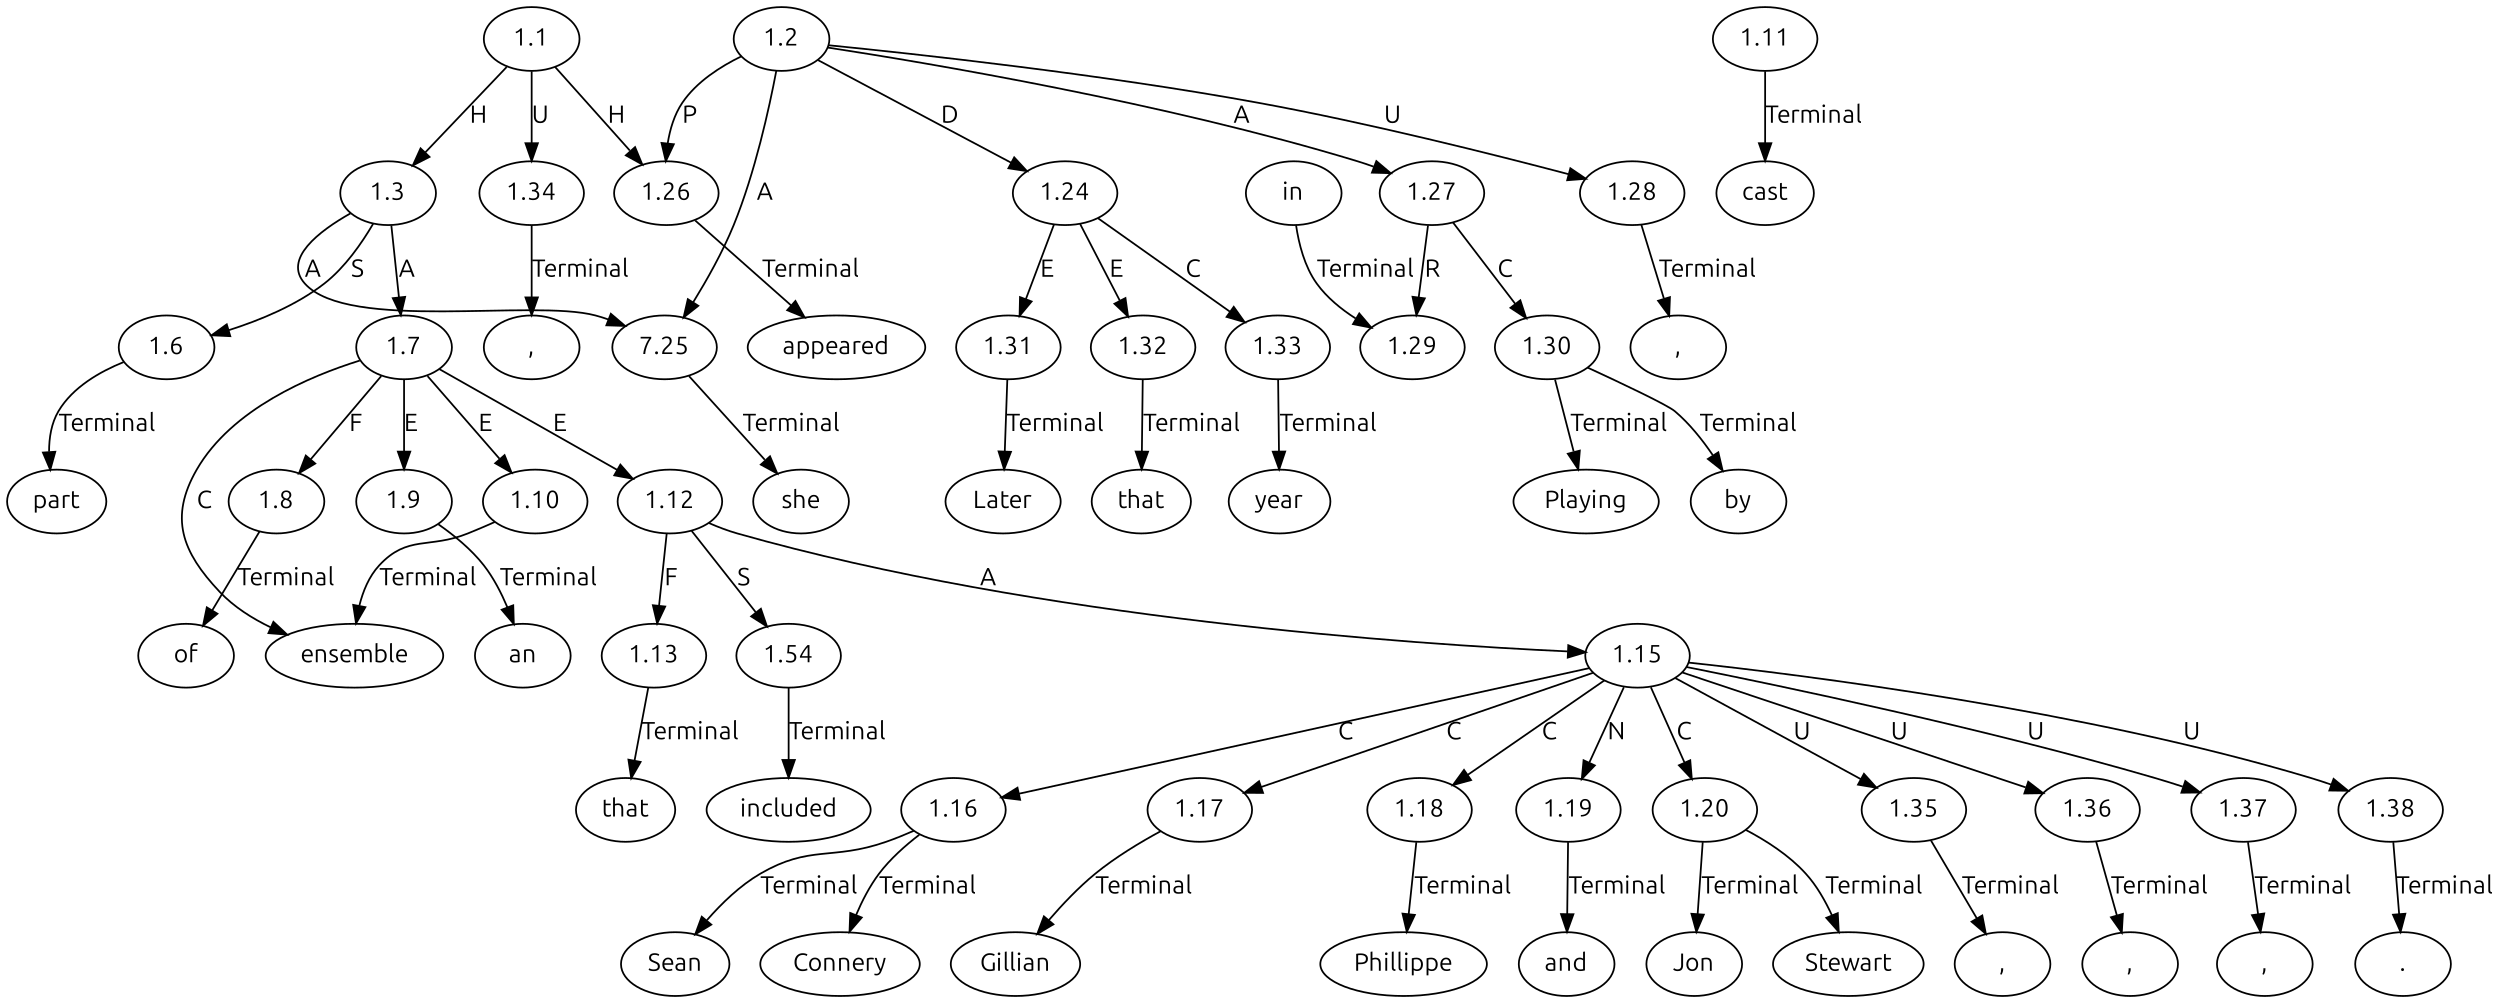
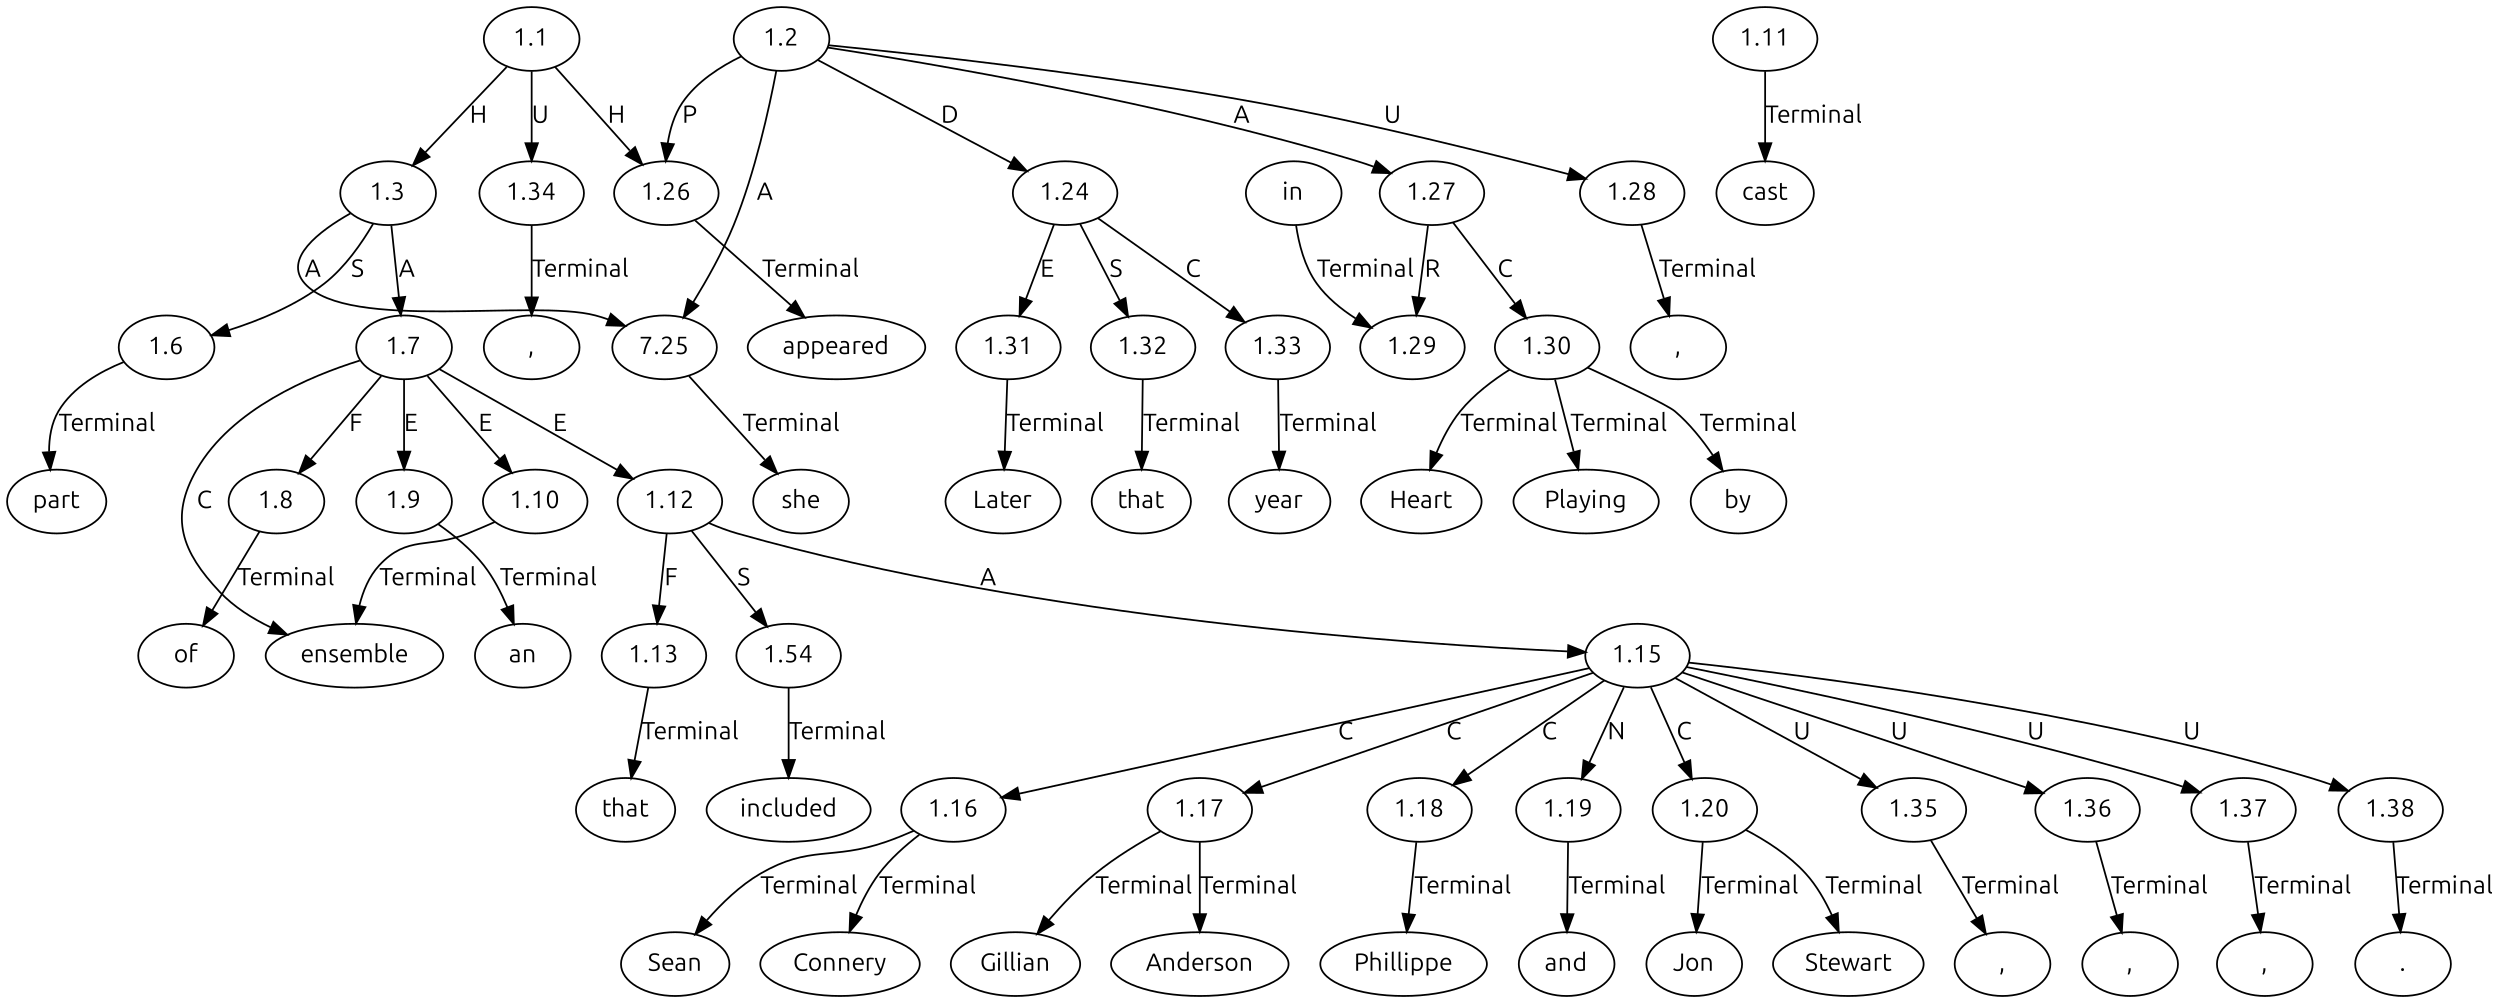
(1116, 270) -> (1116, 270)
none -> (1421, 502)
none -> (1200, 964)
